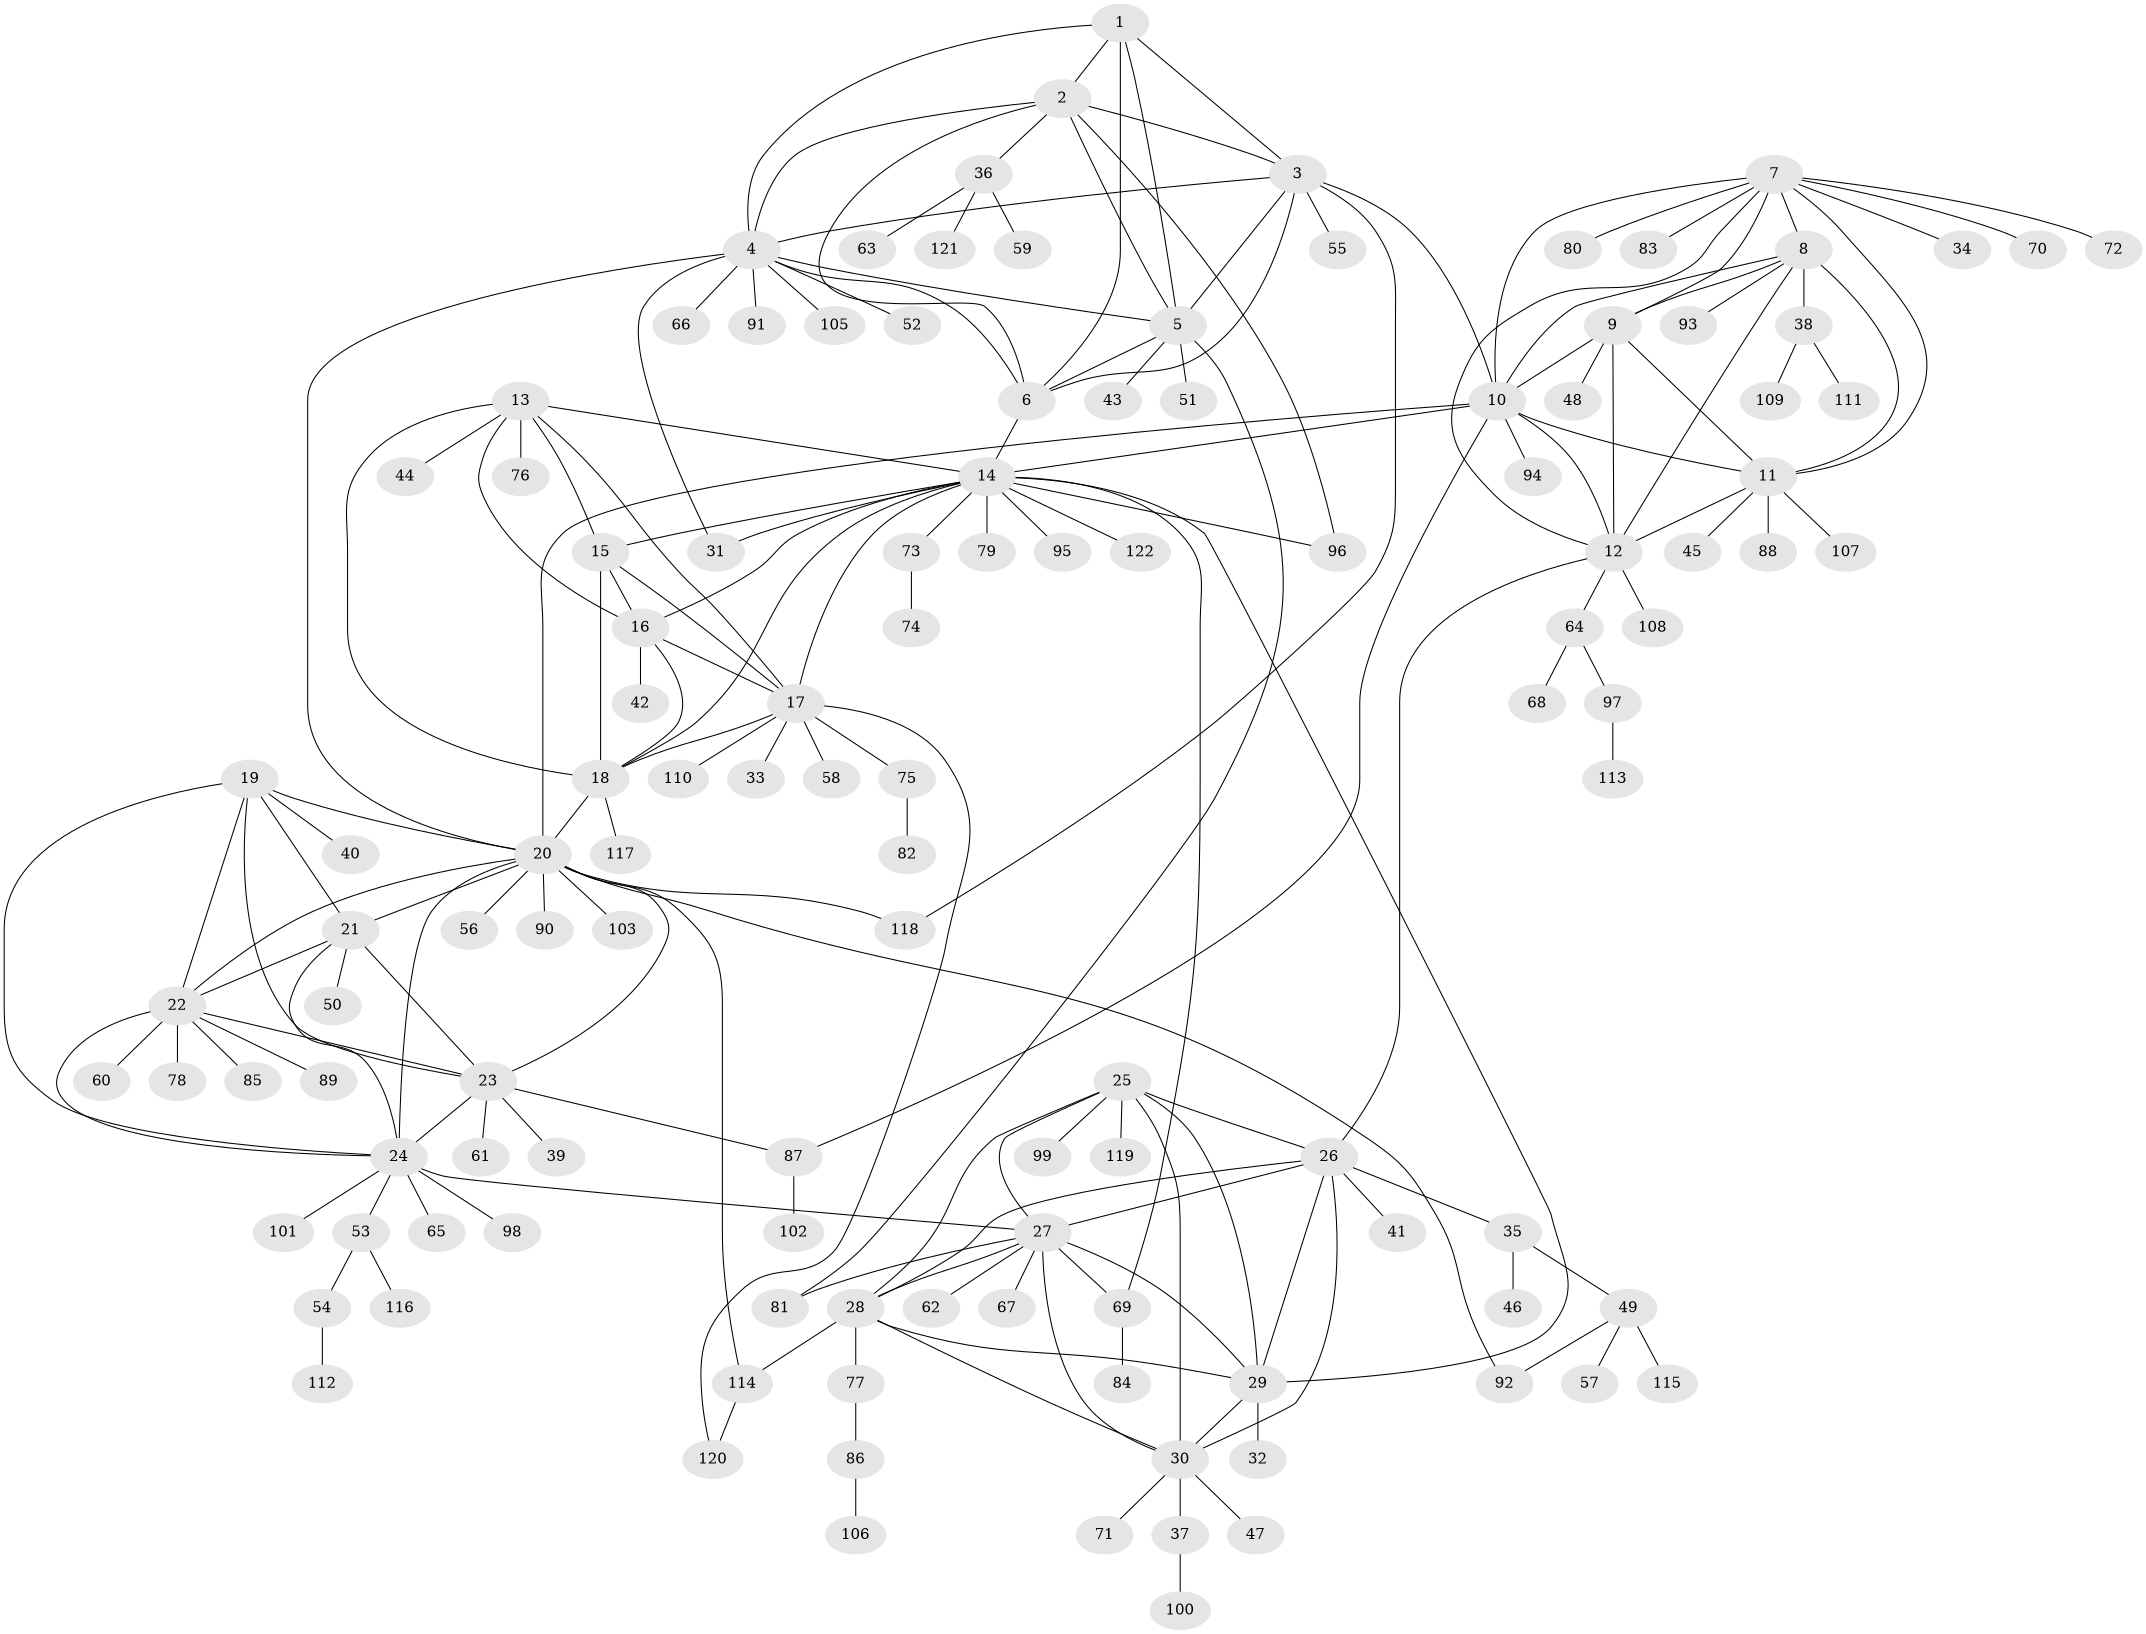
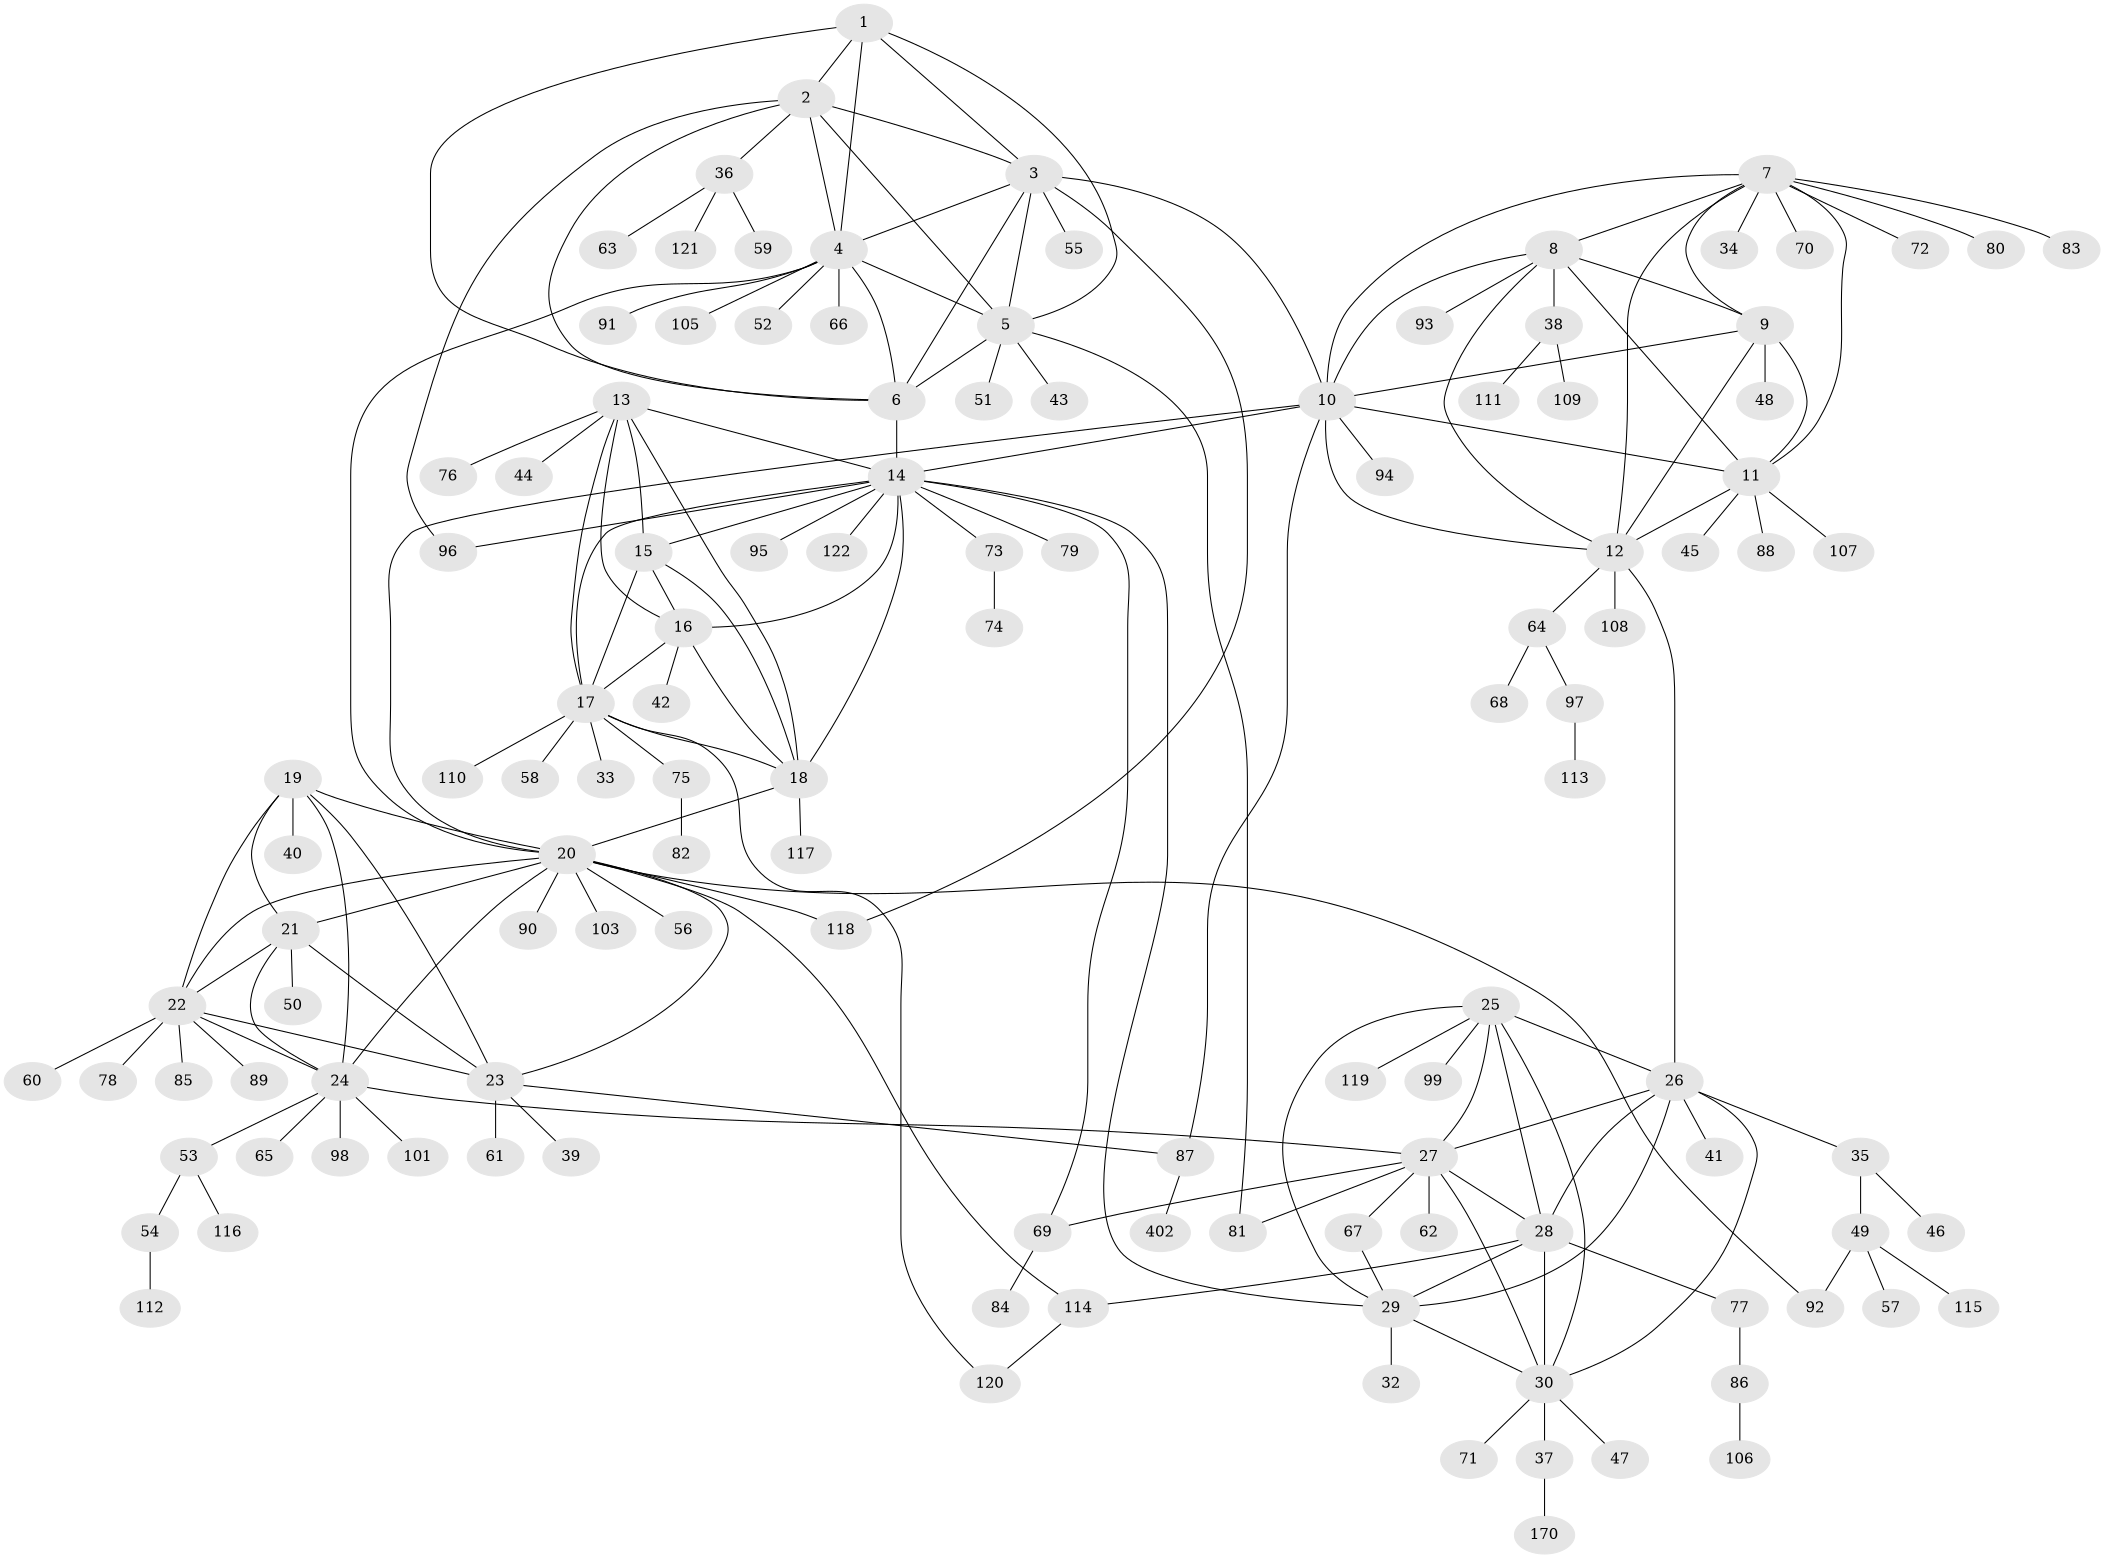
(716, 552) -> none
(444, 1119) -> none
(794, 1233) -> (1160, 1233)
(1164, 1292) -> (1374, 1274)
(1180, 1611) -> (1545, 1535)
